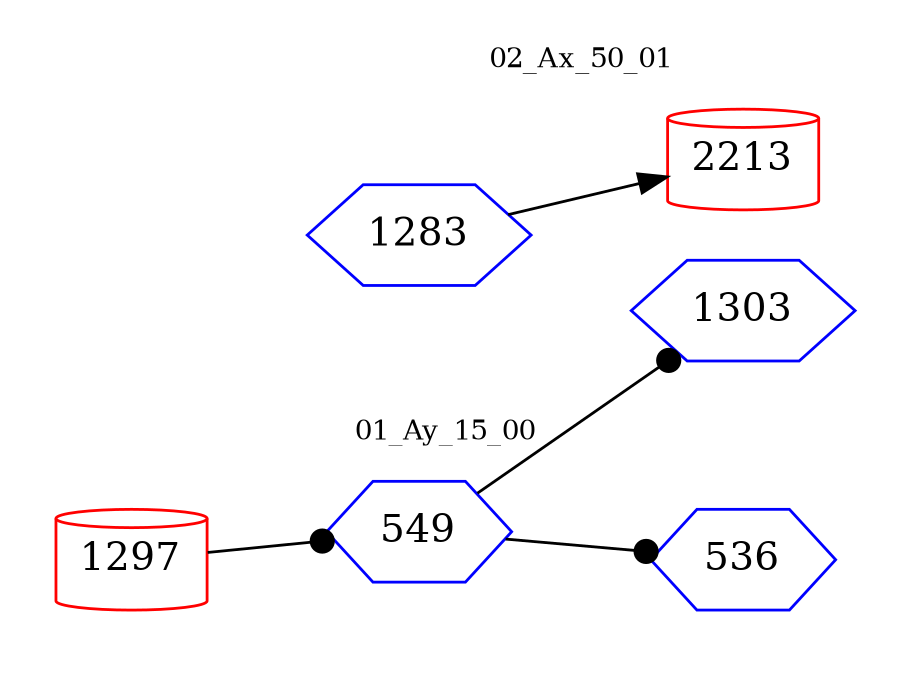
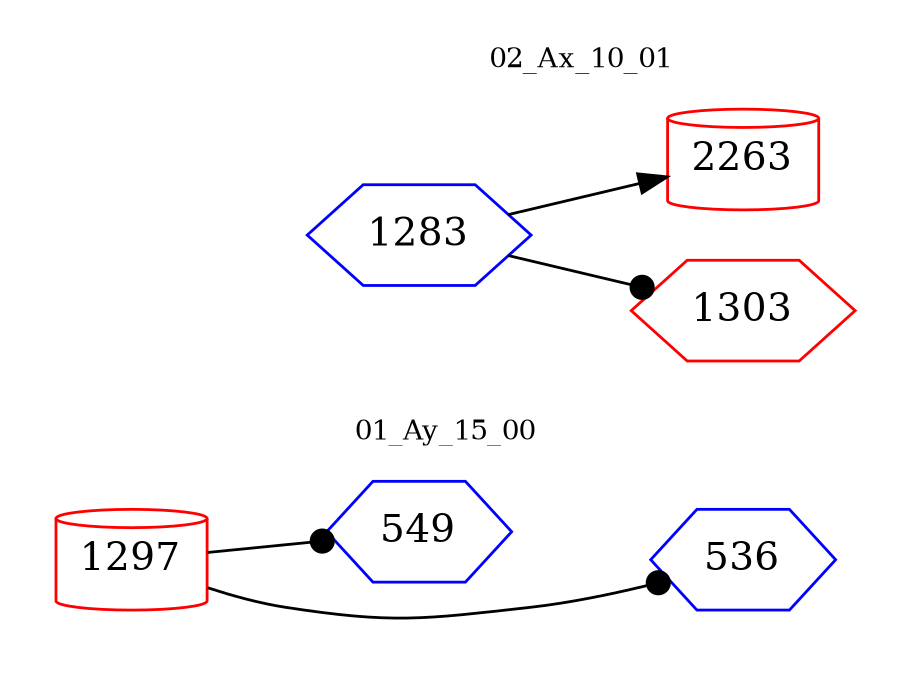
(581, 60) -> (581, 60)
(743, 160) -> (743, 160)
(743, 311) -> (743, 311)
(568, 430) -> (570, 270)
(570, 545) -> (427, 617)
